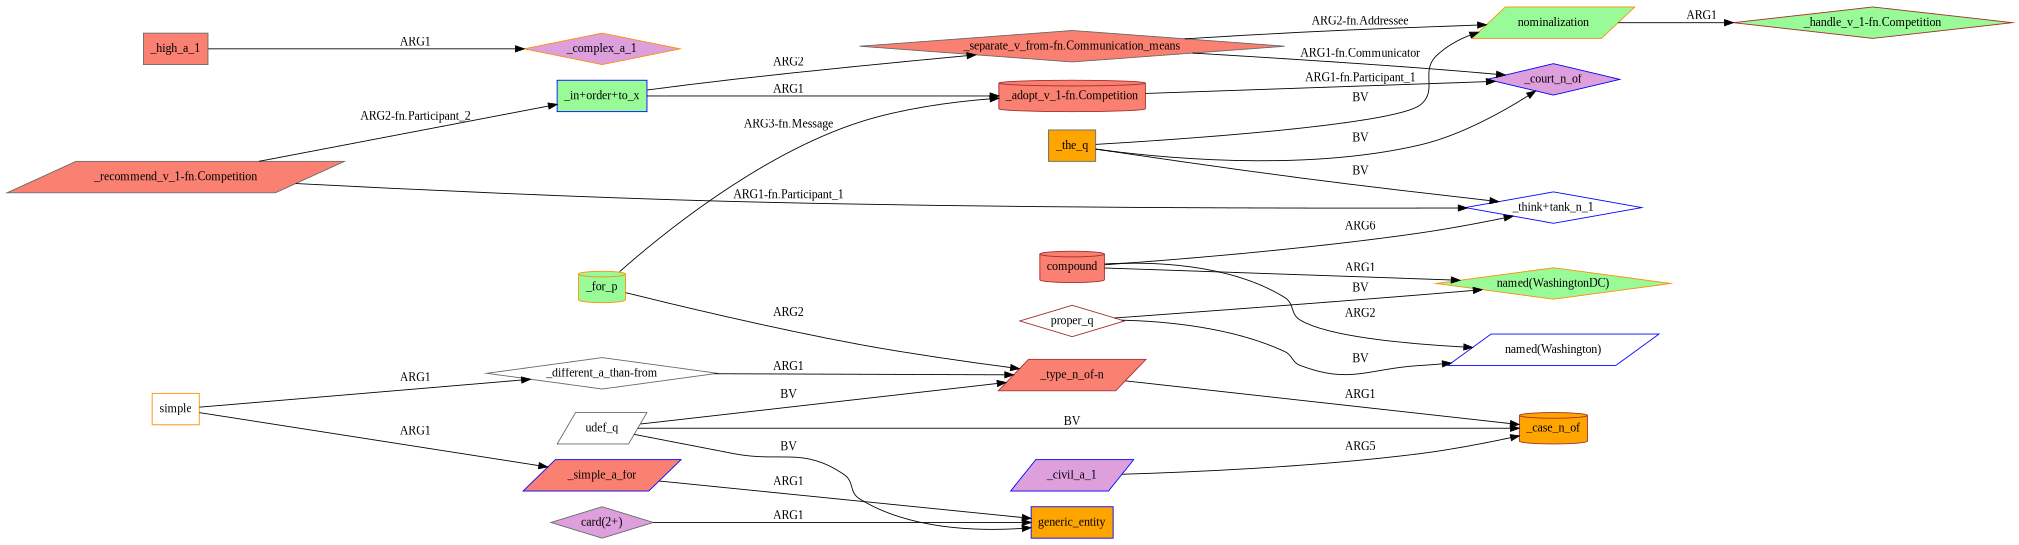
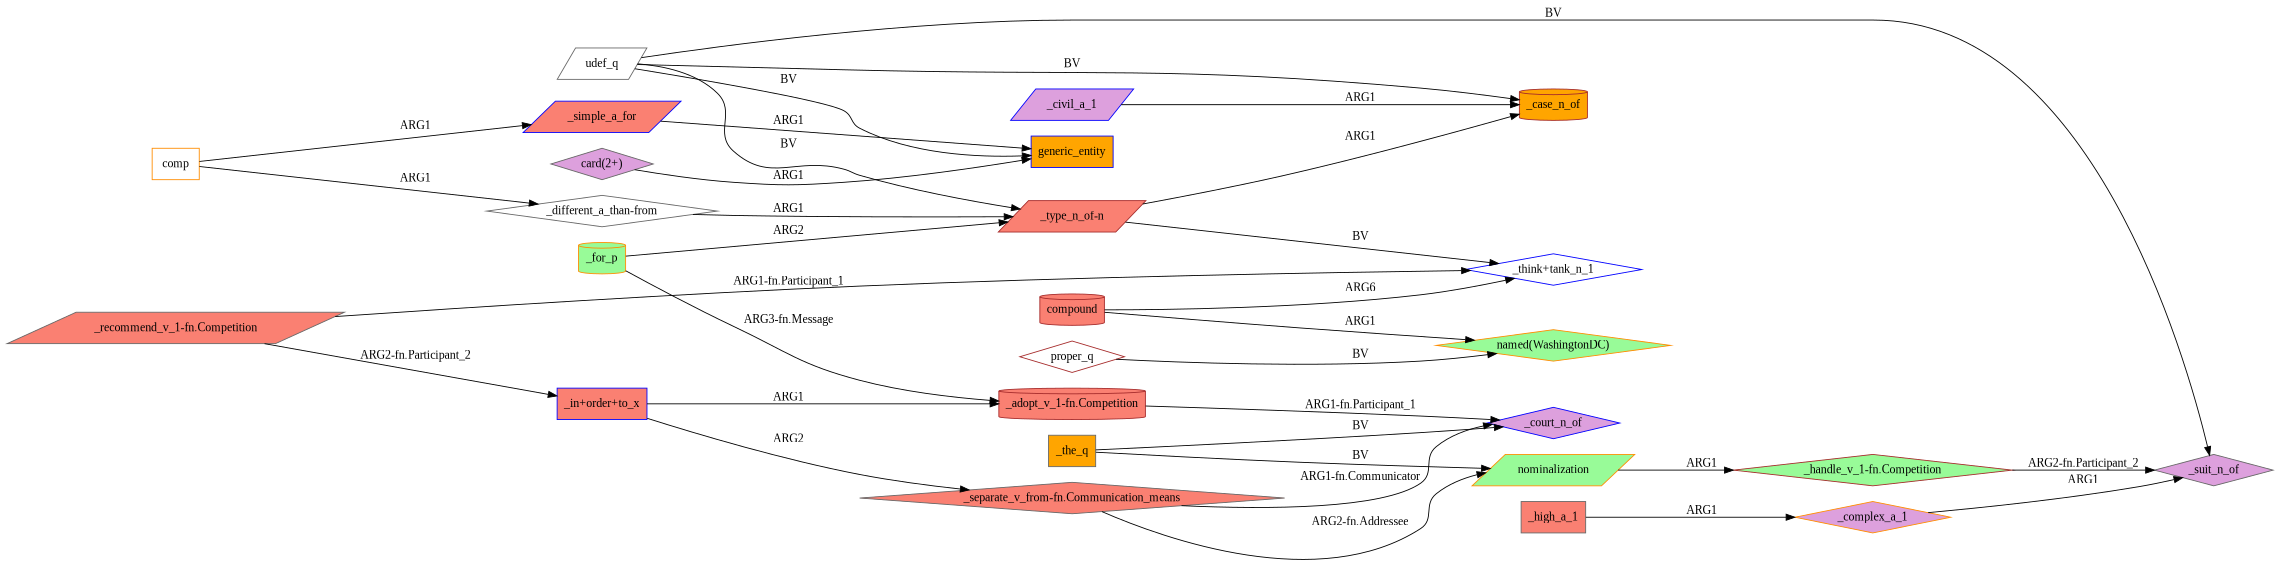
(602, 96) -> (602, 404)
(1292, 177) -> (1308, 242)
(1553, 350) -> none
(176, 409) -> (176, 164)
(1360, 447) -> (1360, 98)
none -> (2214, 470)
